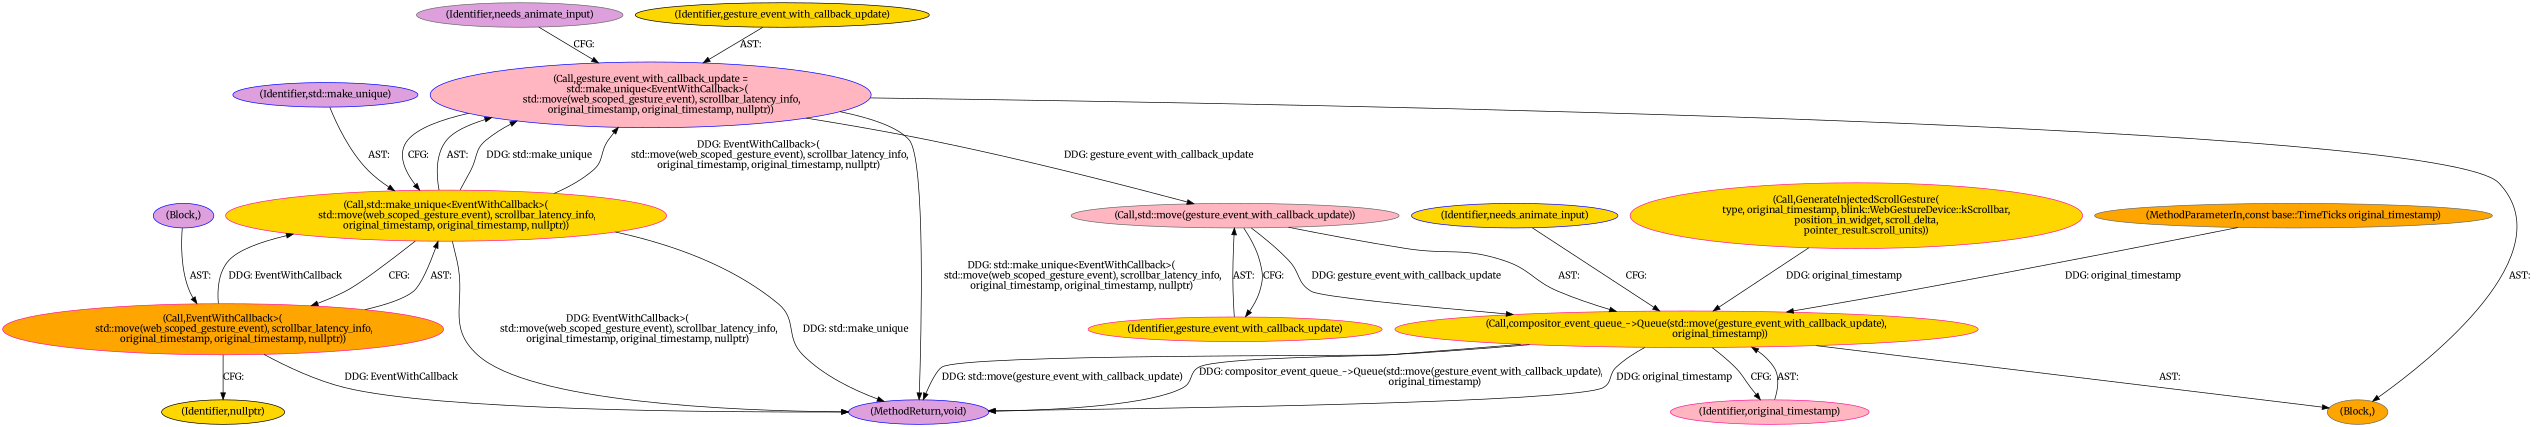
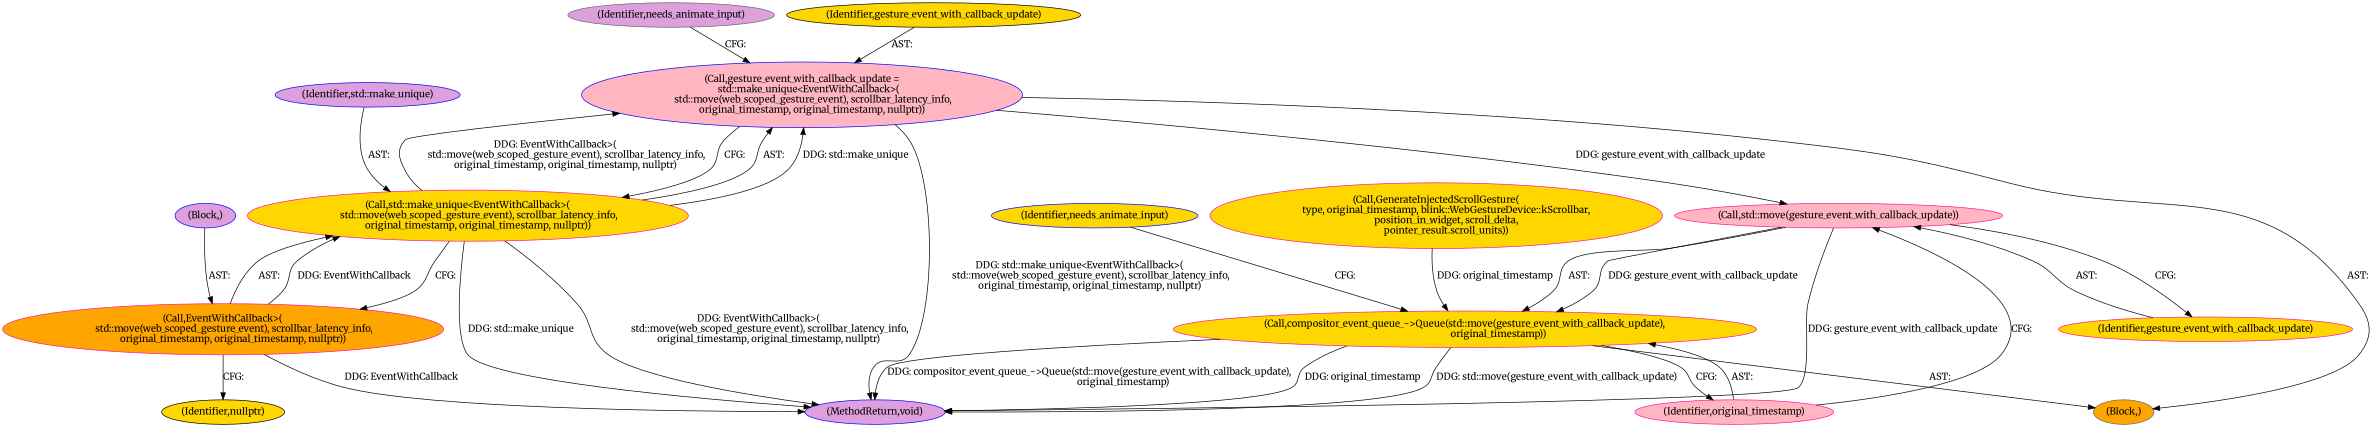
(1235, 216) -> (1839, 216)
(2293, 216) -> none
none -> (2002, 352)
none -> (1458, 404)
